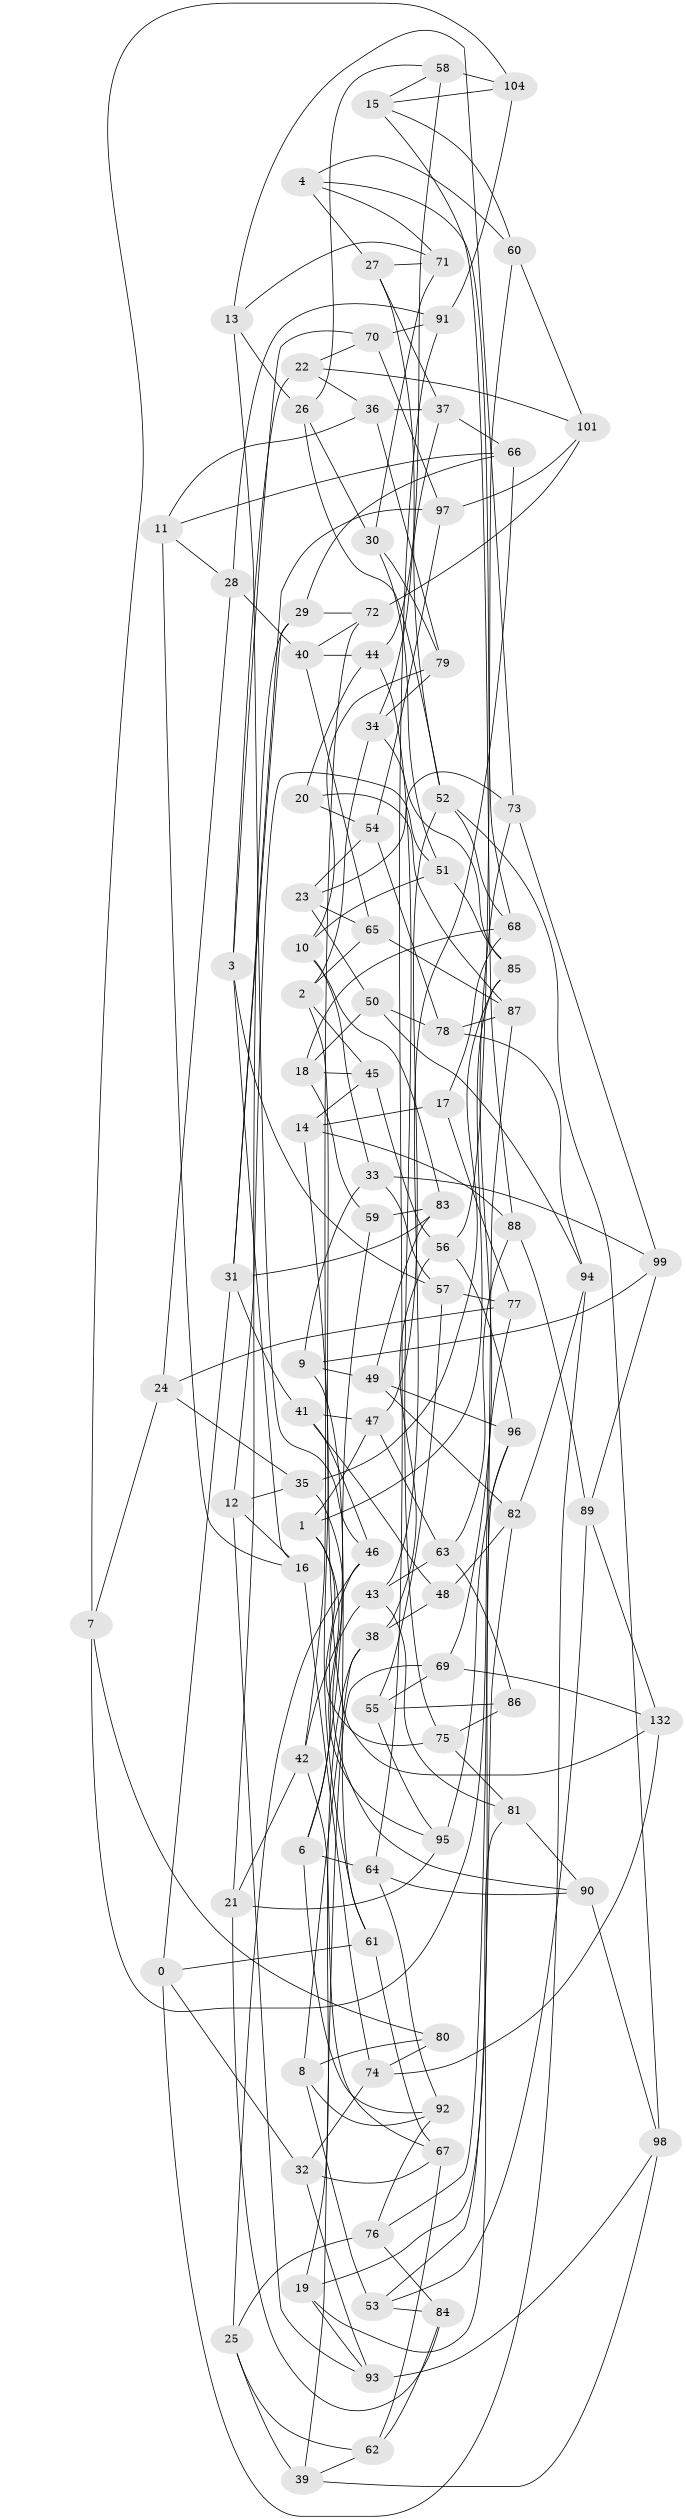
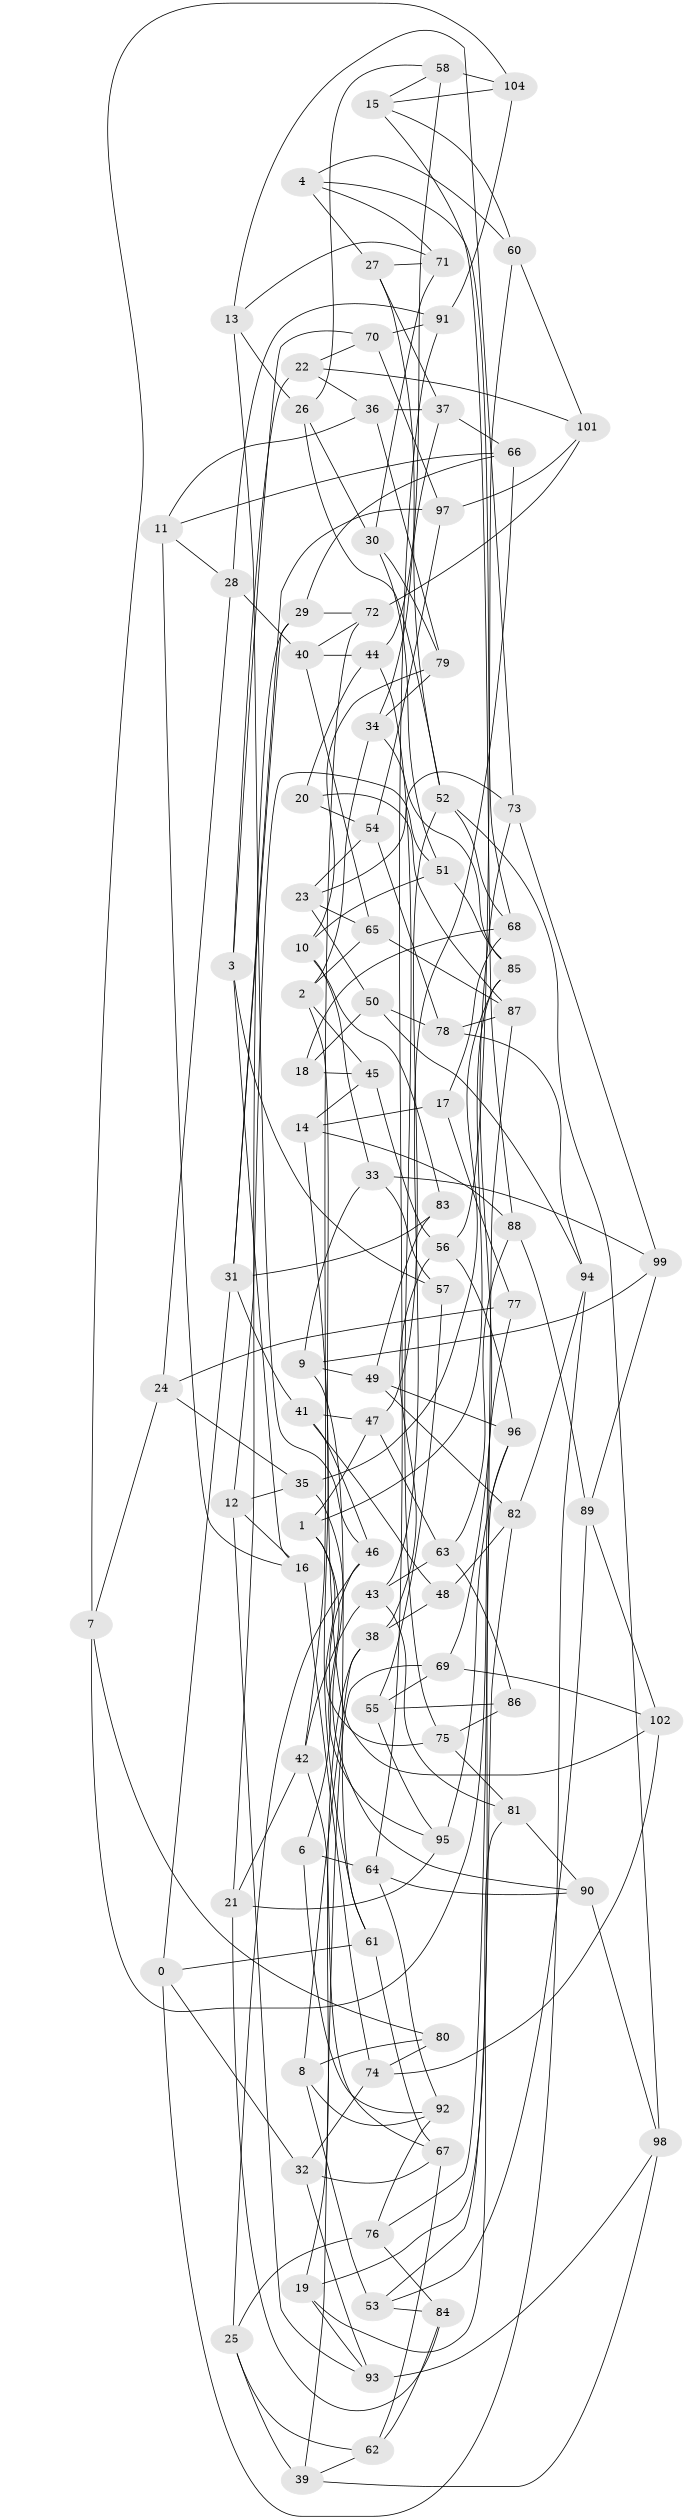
(373, 1218) -> none
(479, 1298) -> none
(661, 1721) -> (661, 1721)
